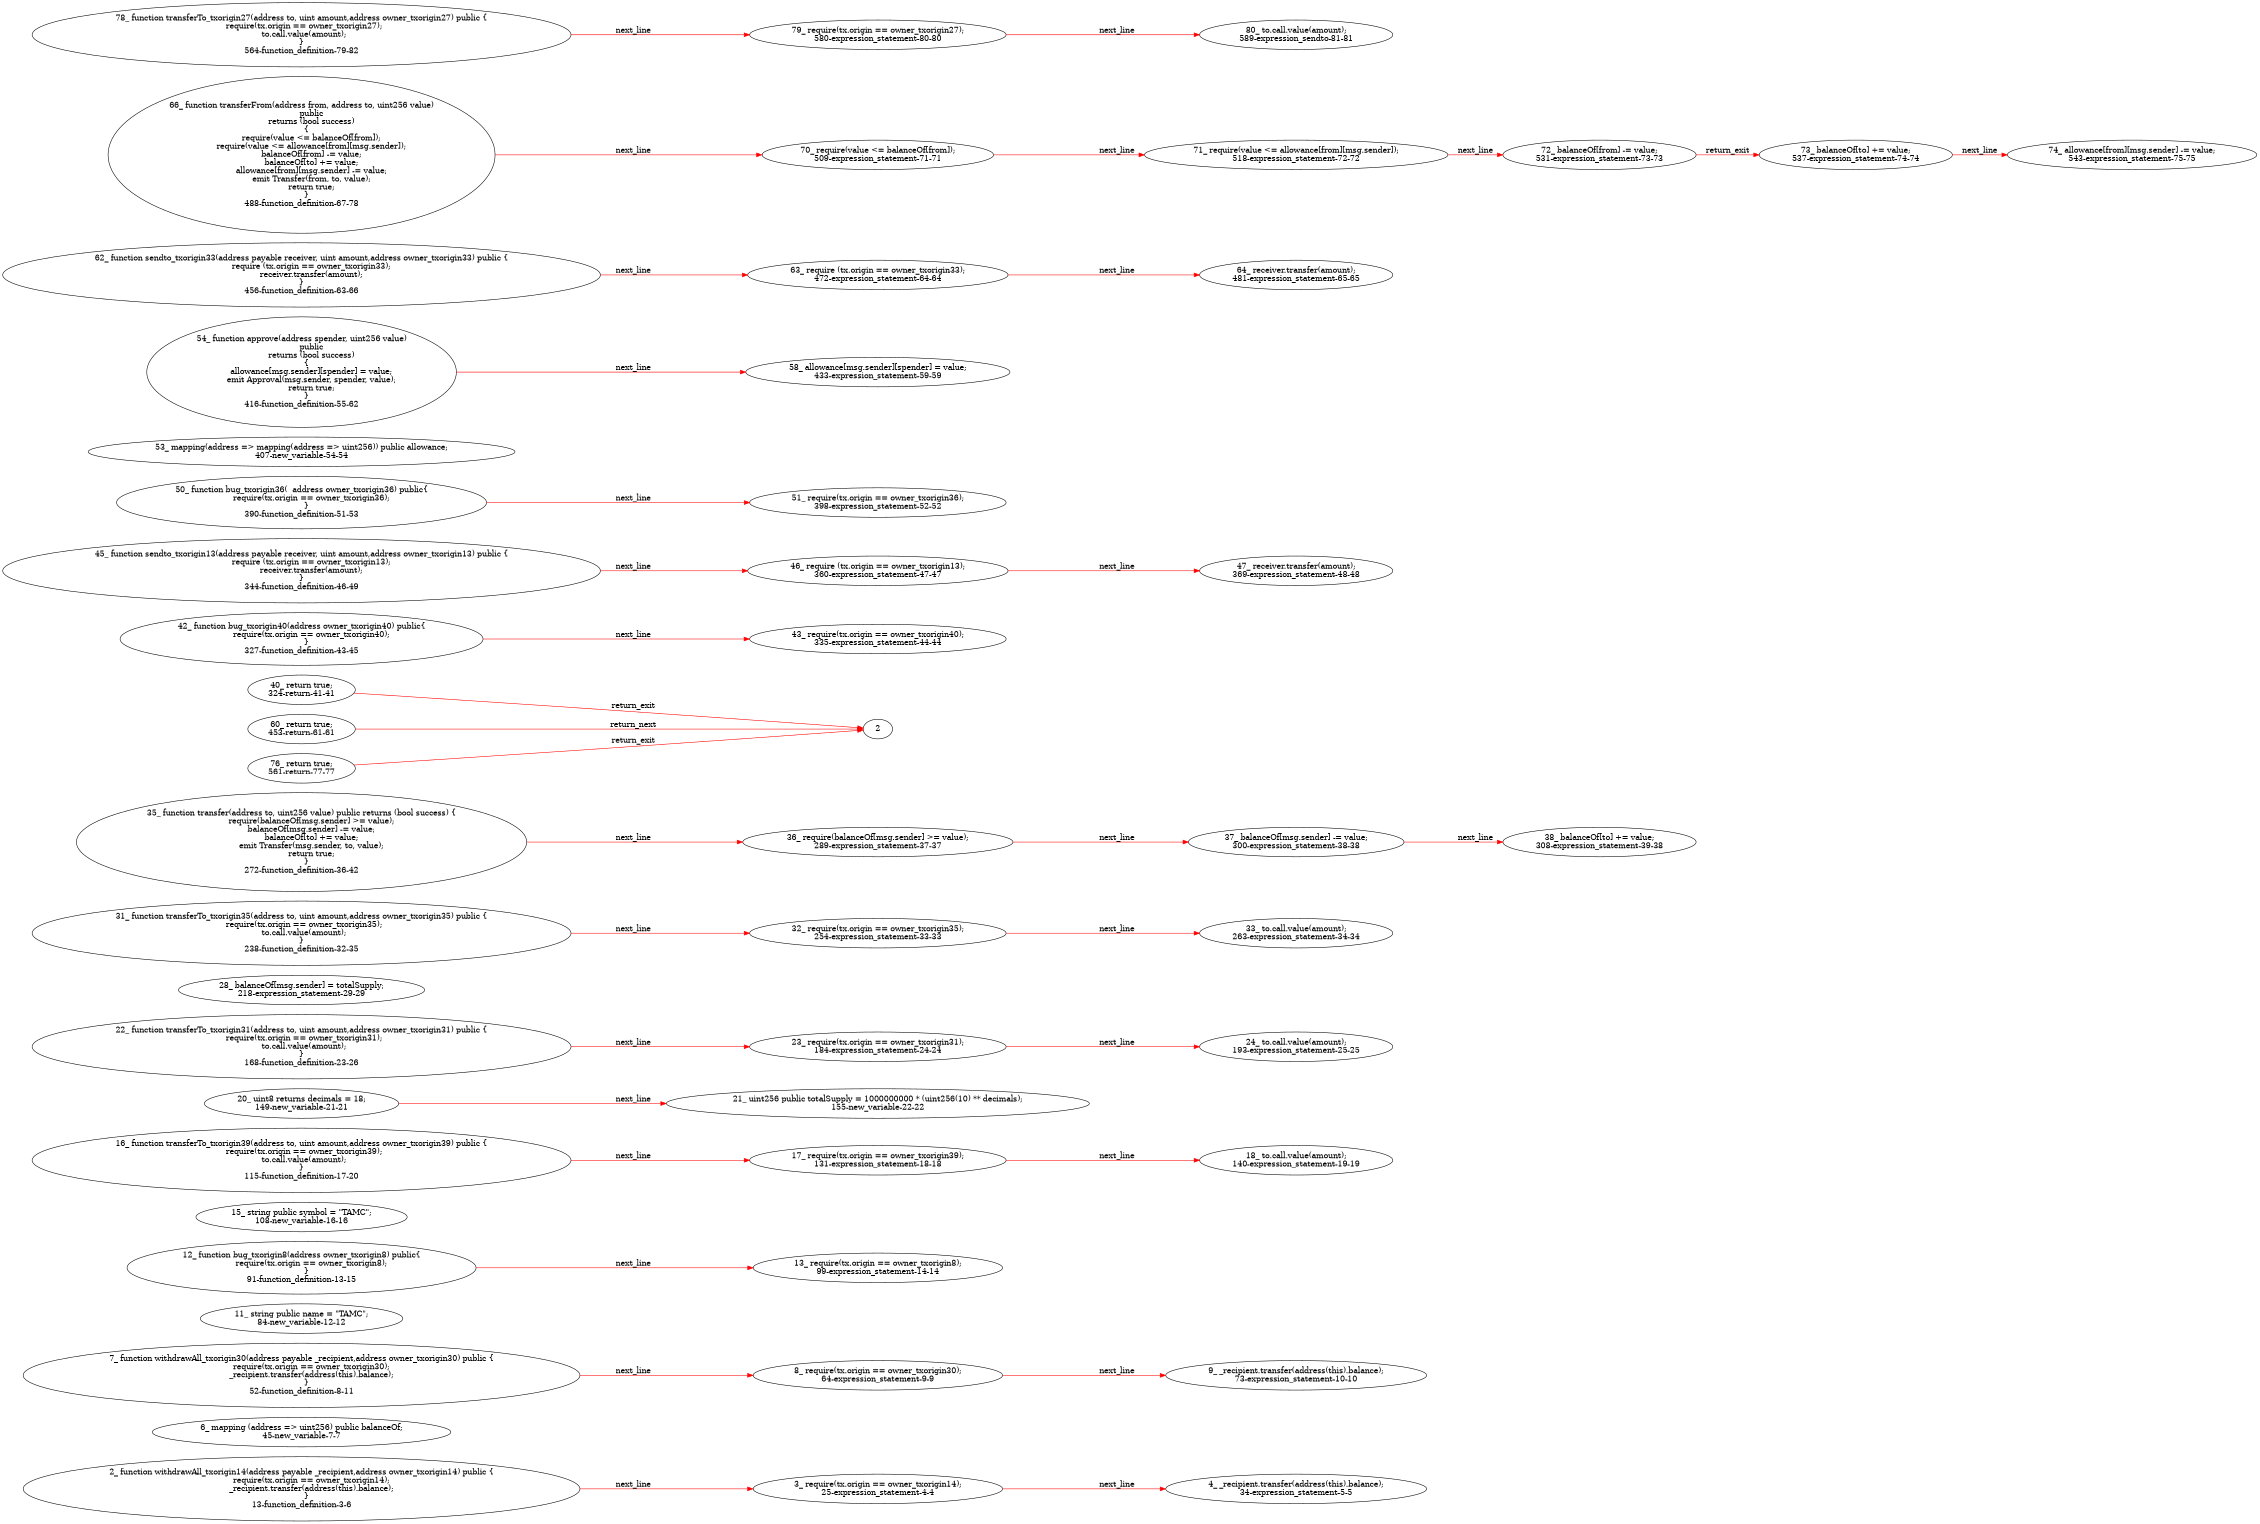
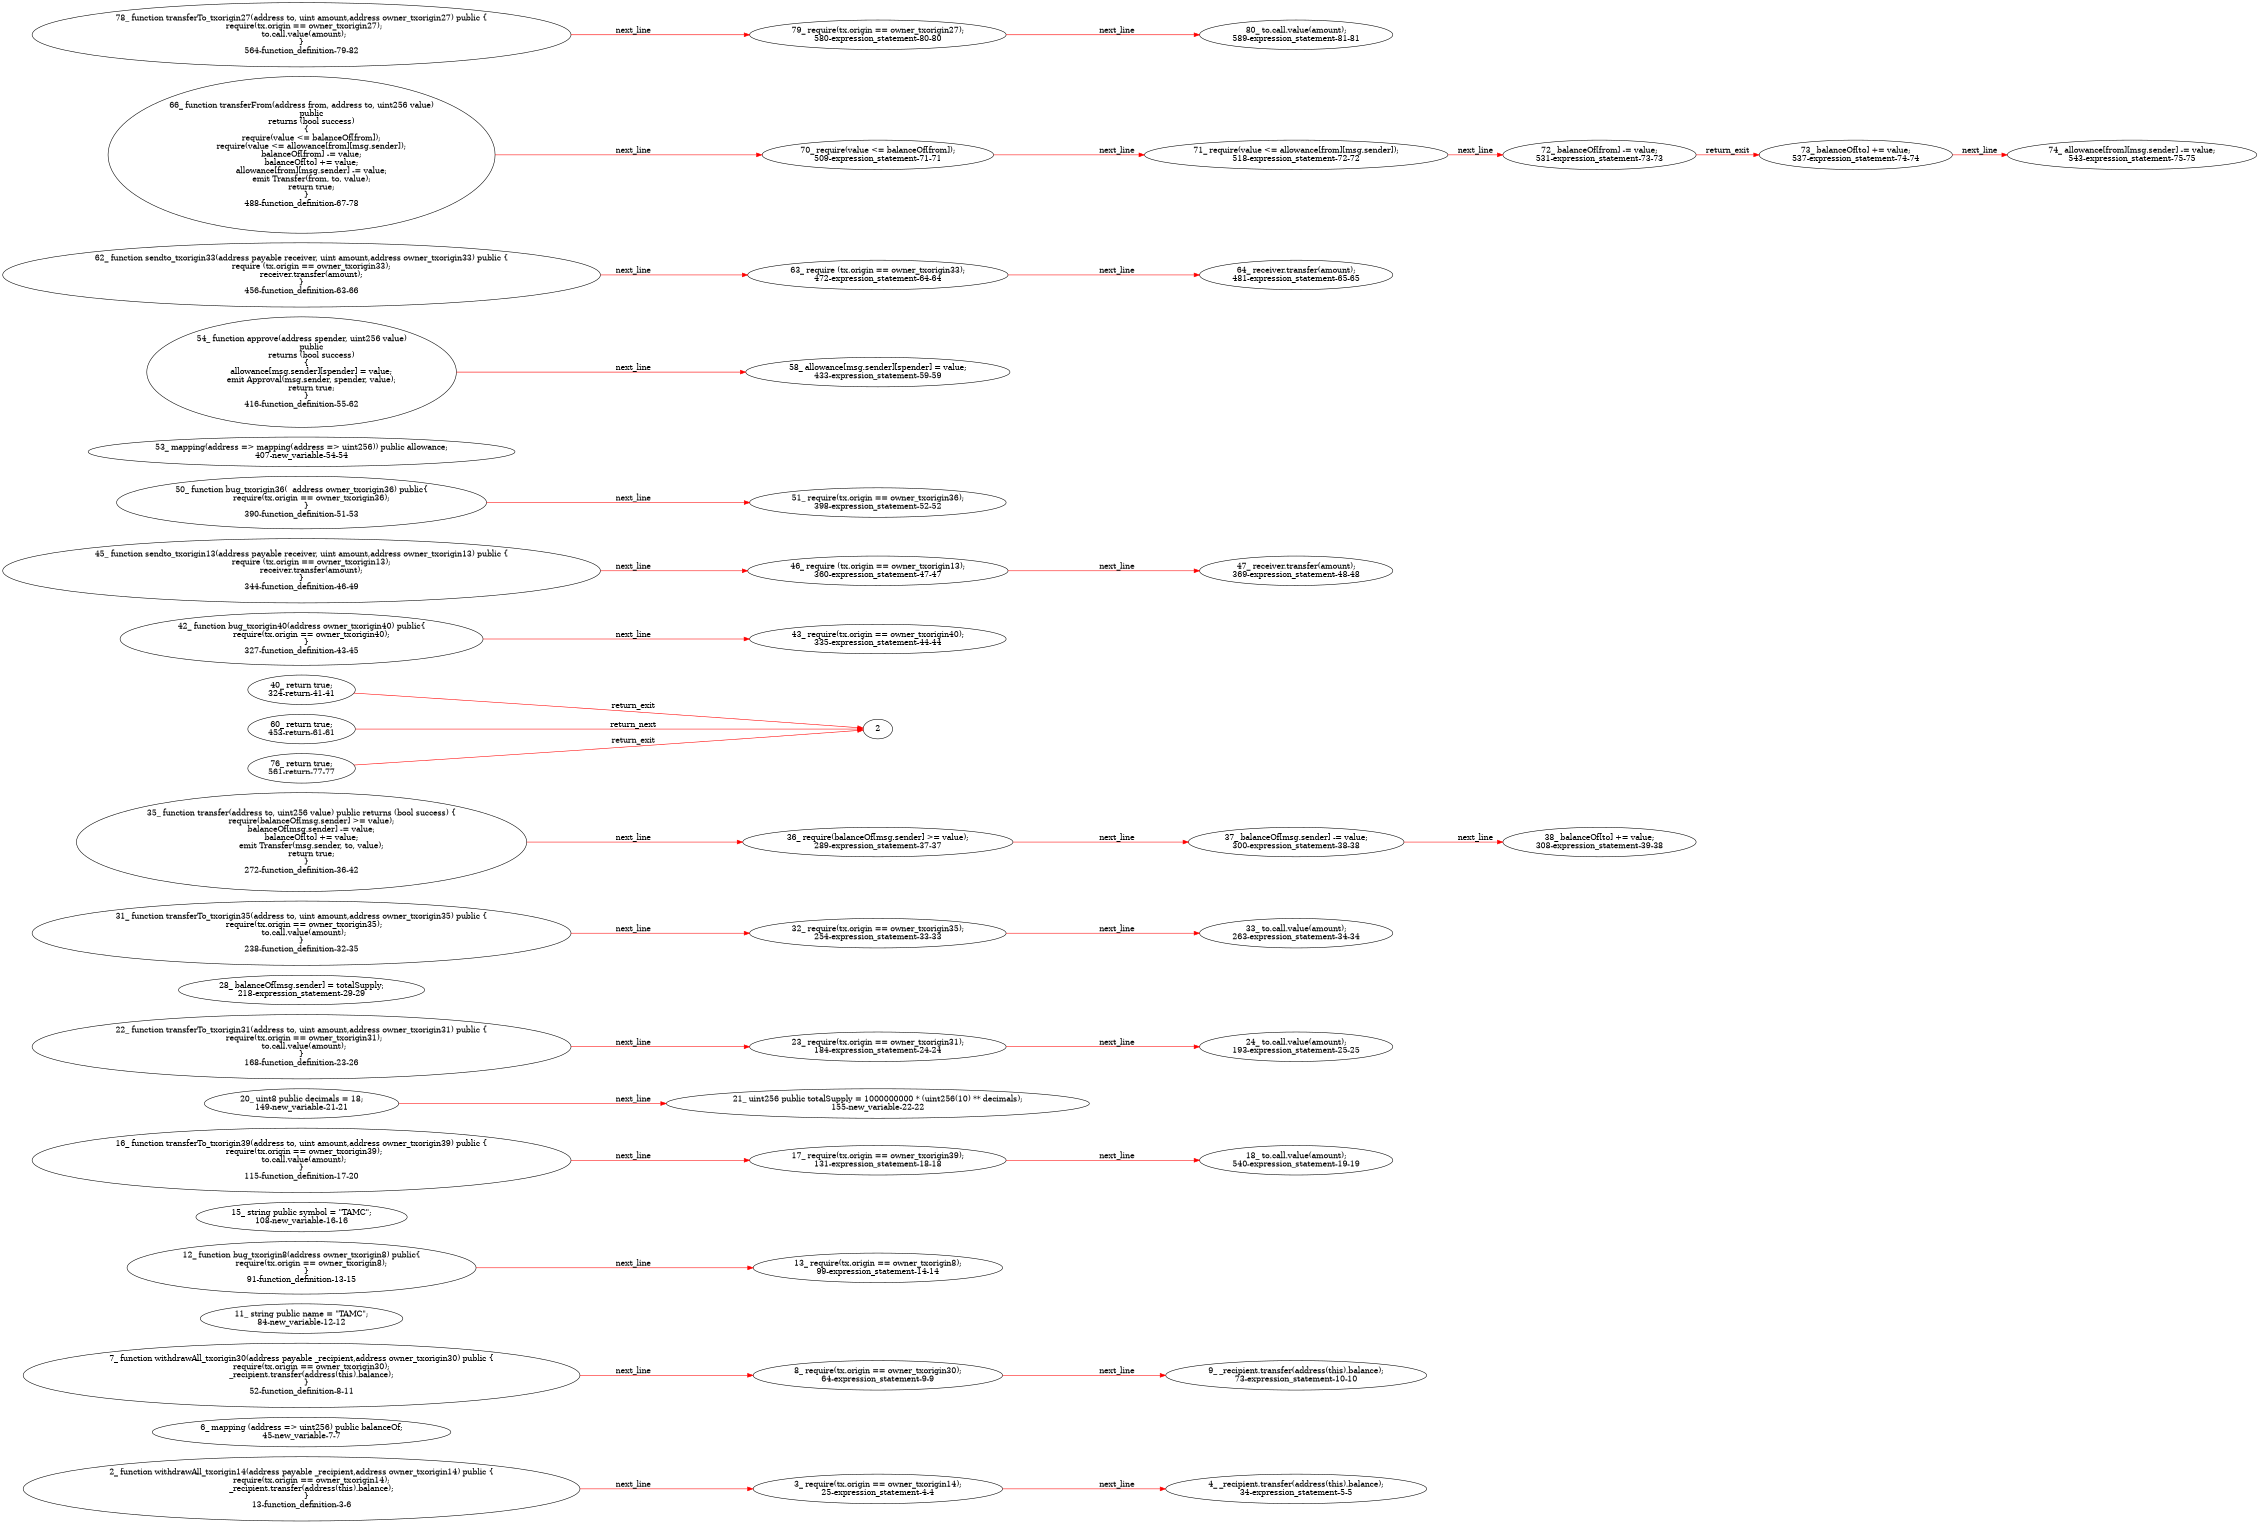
(1296, 35) -> (1296, 35)
(302, 1104) -> (302, 1104)
(1296, 1160) -> (1296, 1160)
